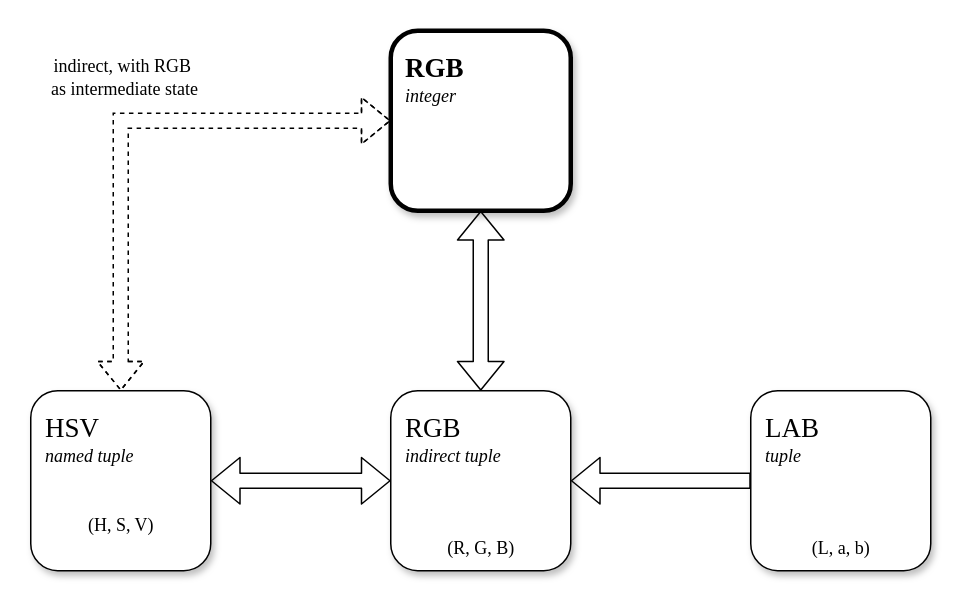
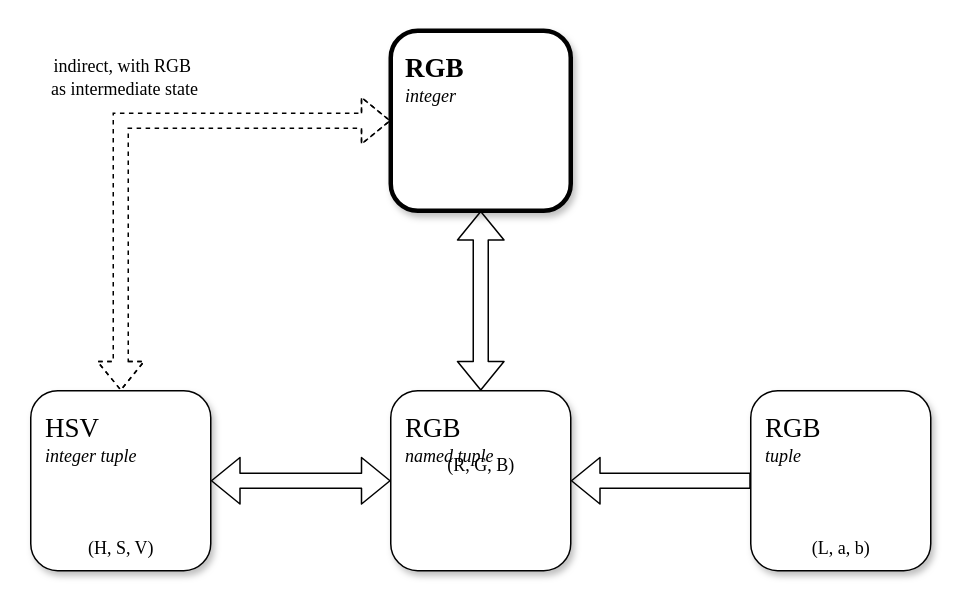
(97, 435) -> (104, 435)
(467, 435) -> (457, 435)
(789, 435) -> (789, 435)
(121, 526) -> (121, 548)
(481, 548) -> (481, 466)
